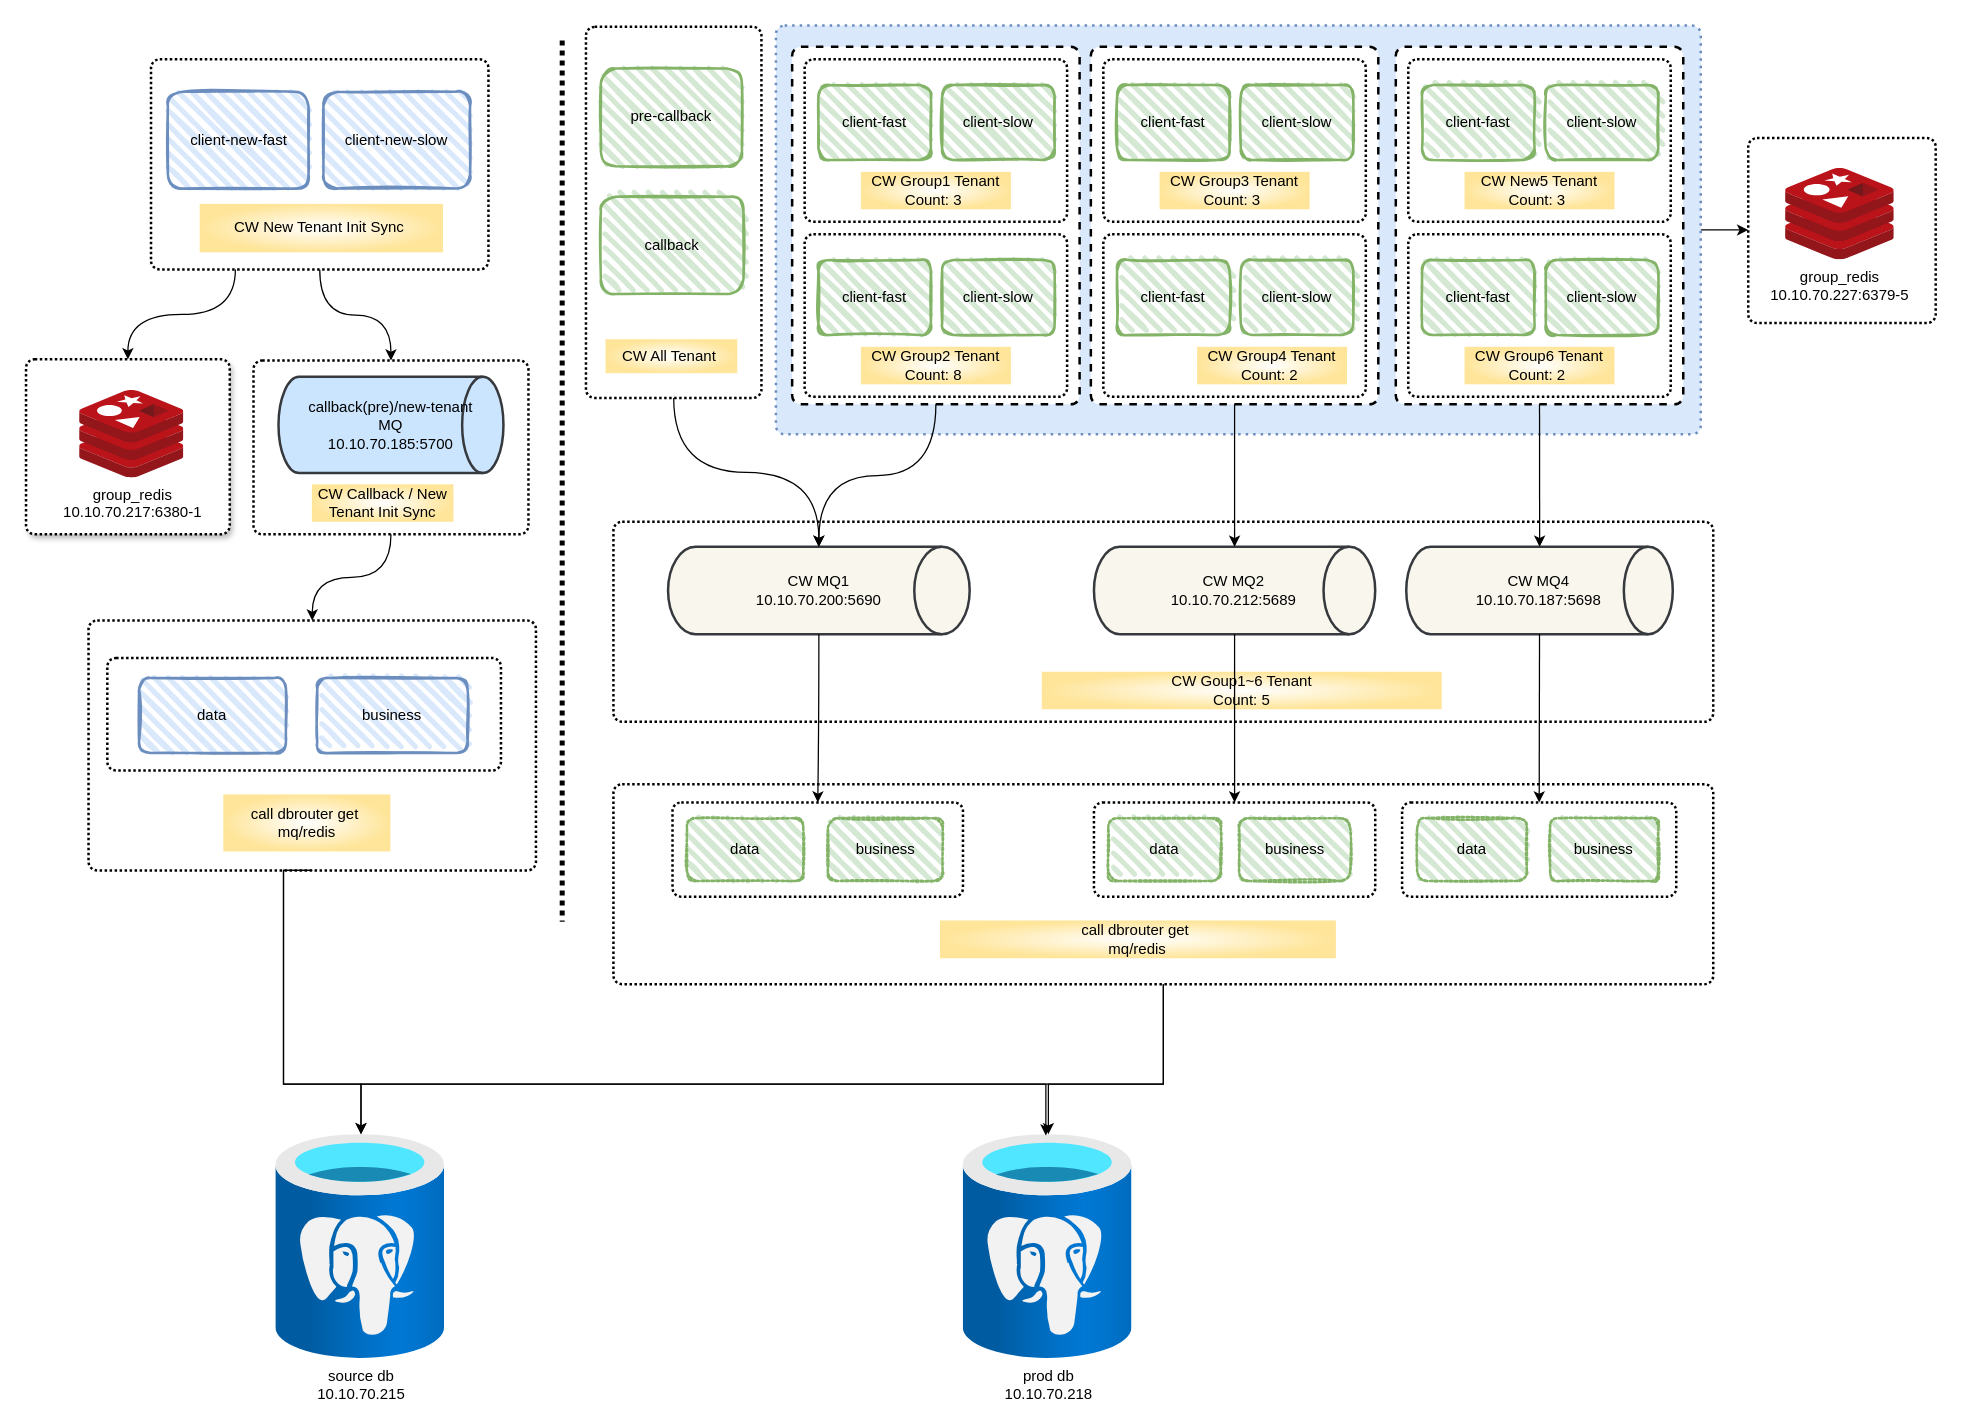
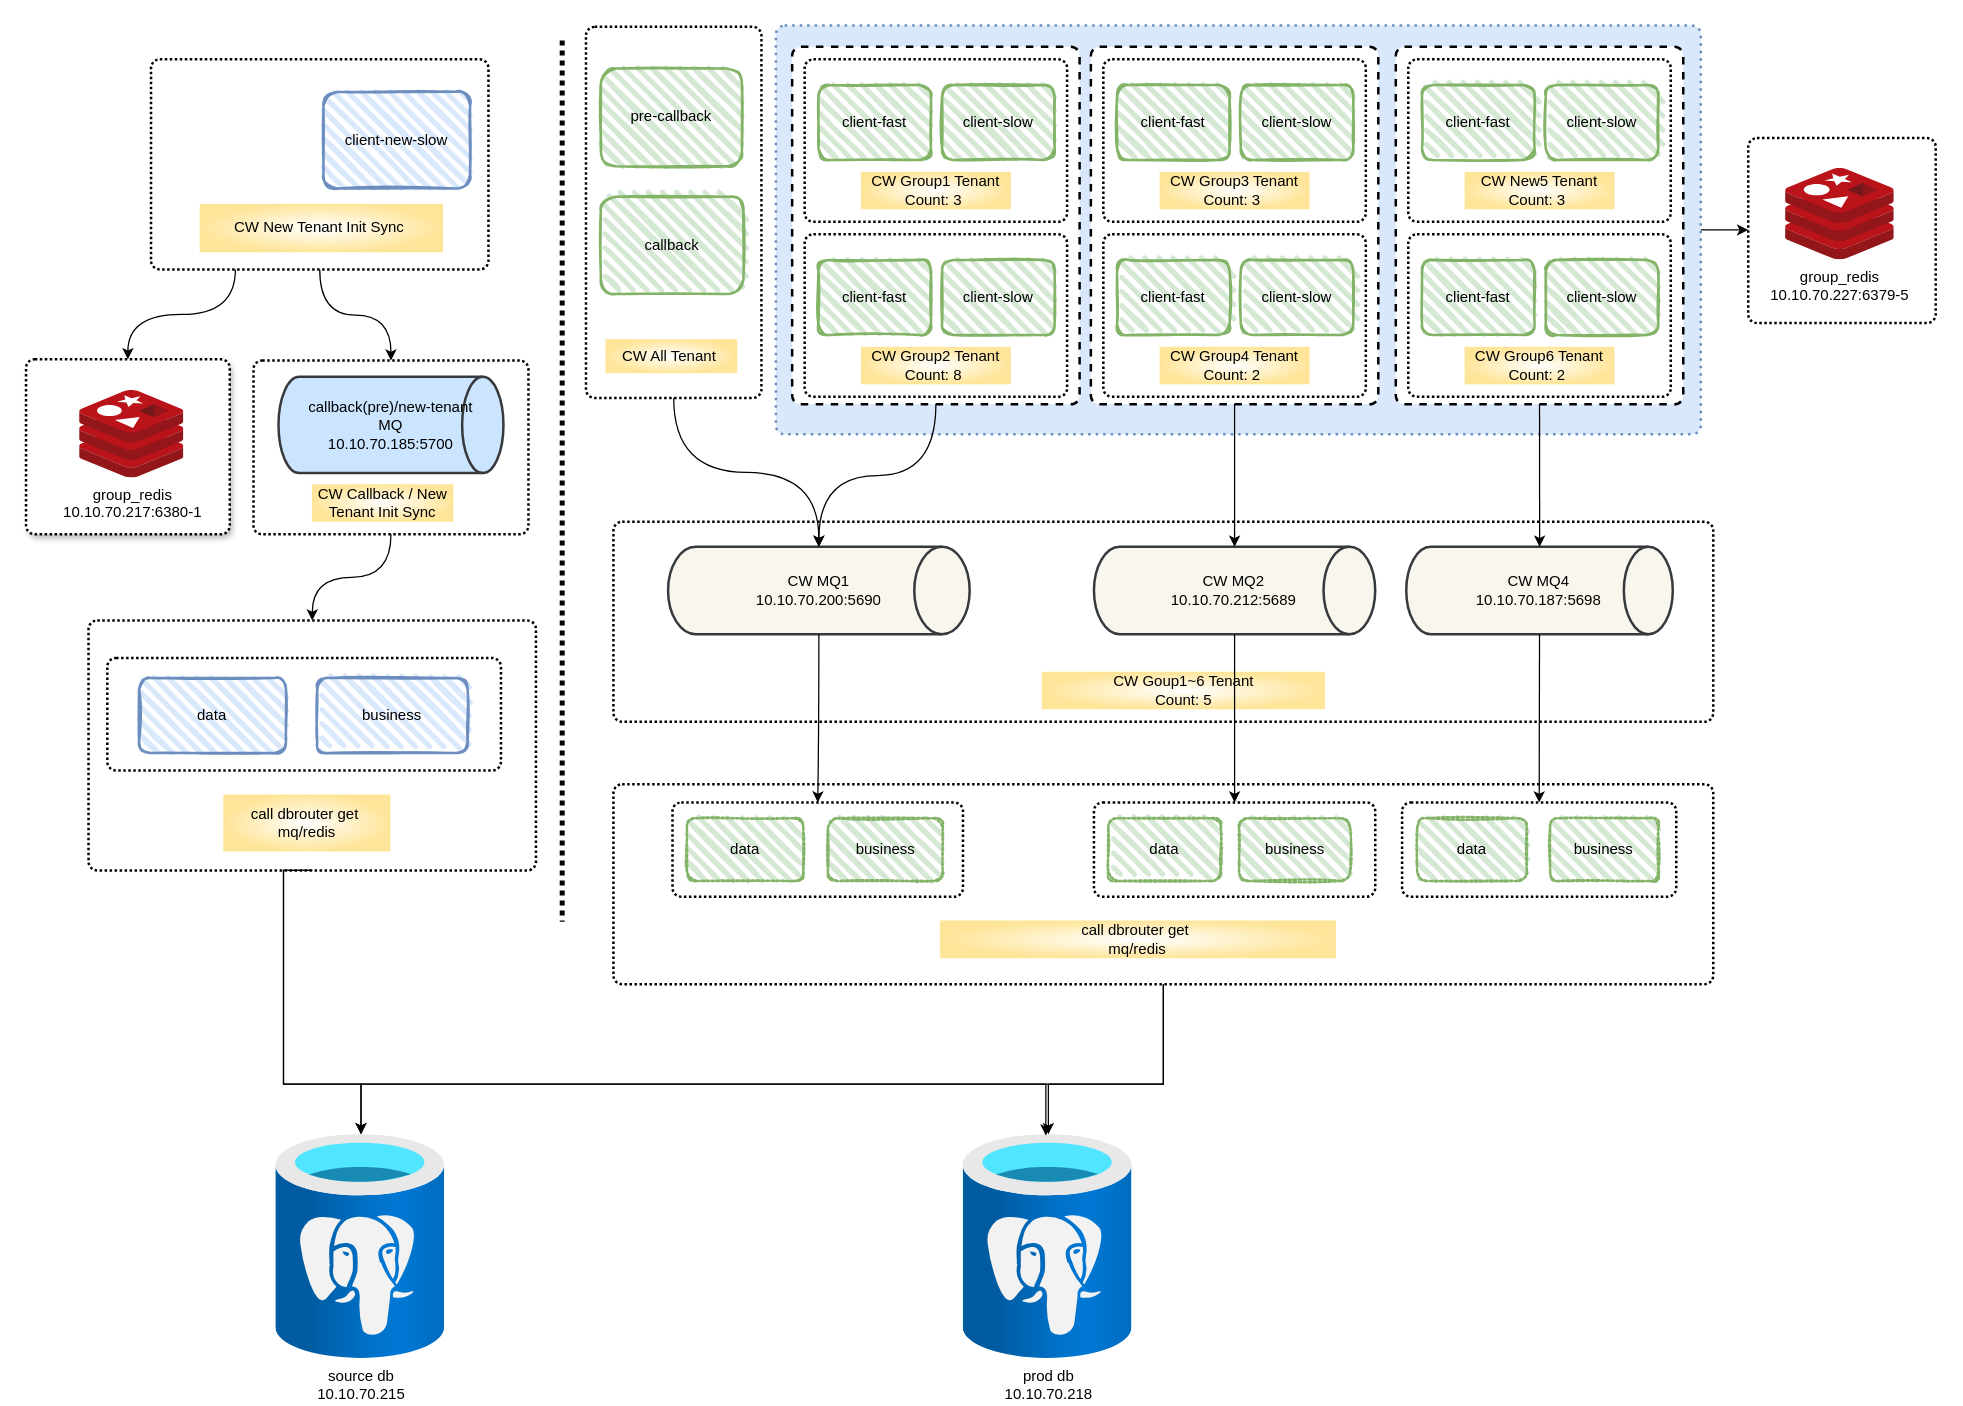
(238, 140) -> none
(1272, 366) -> (1234, 366)
(1242, 691) -> (1183, 691)
